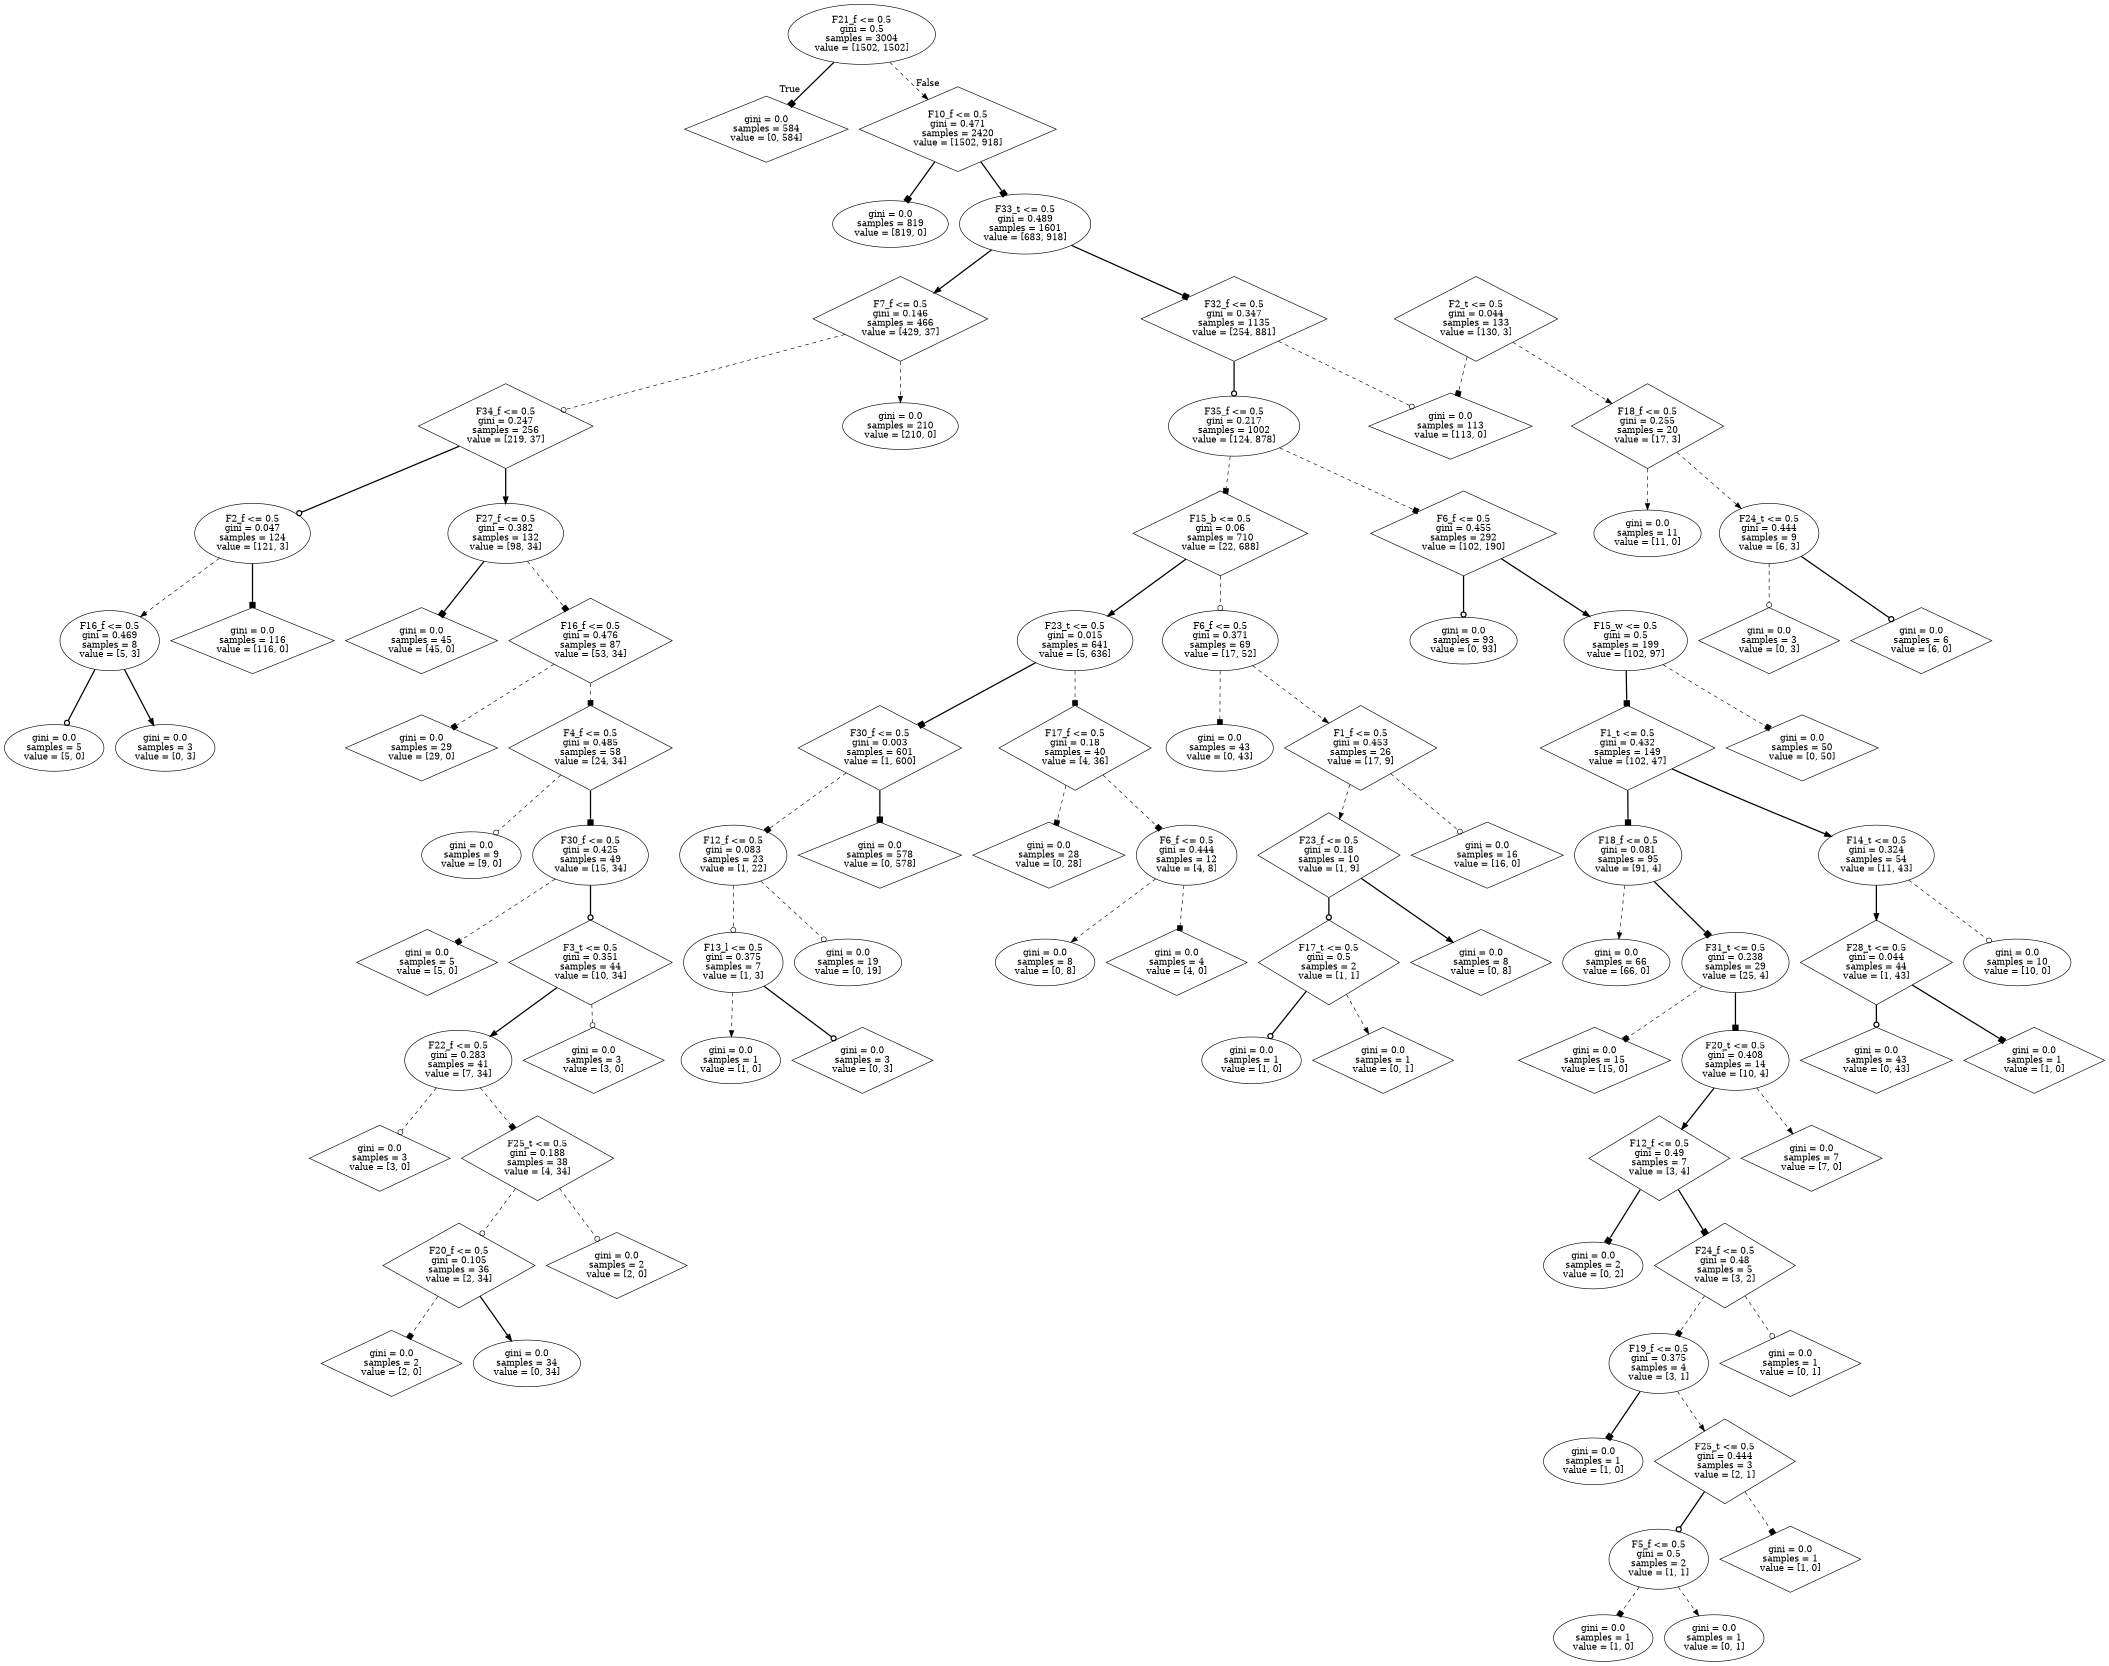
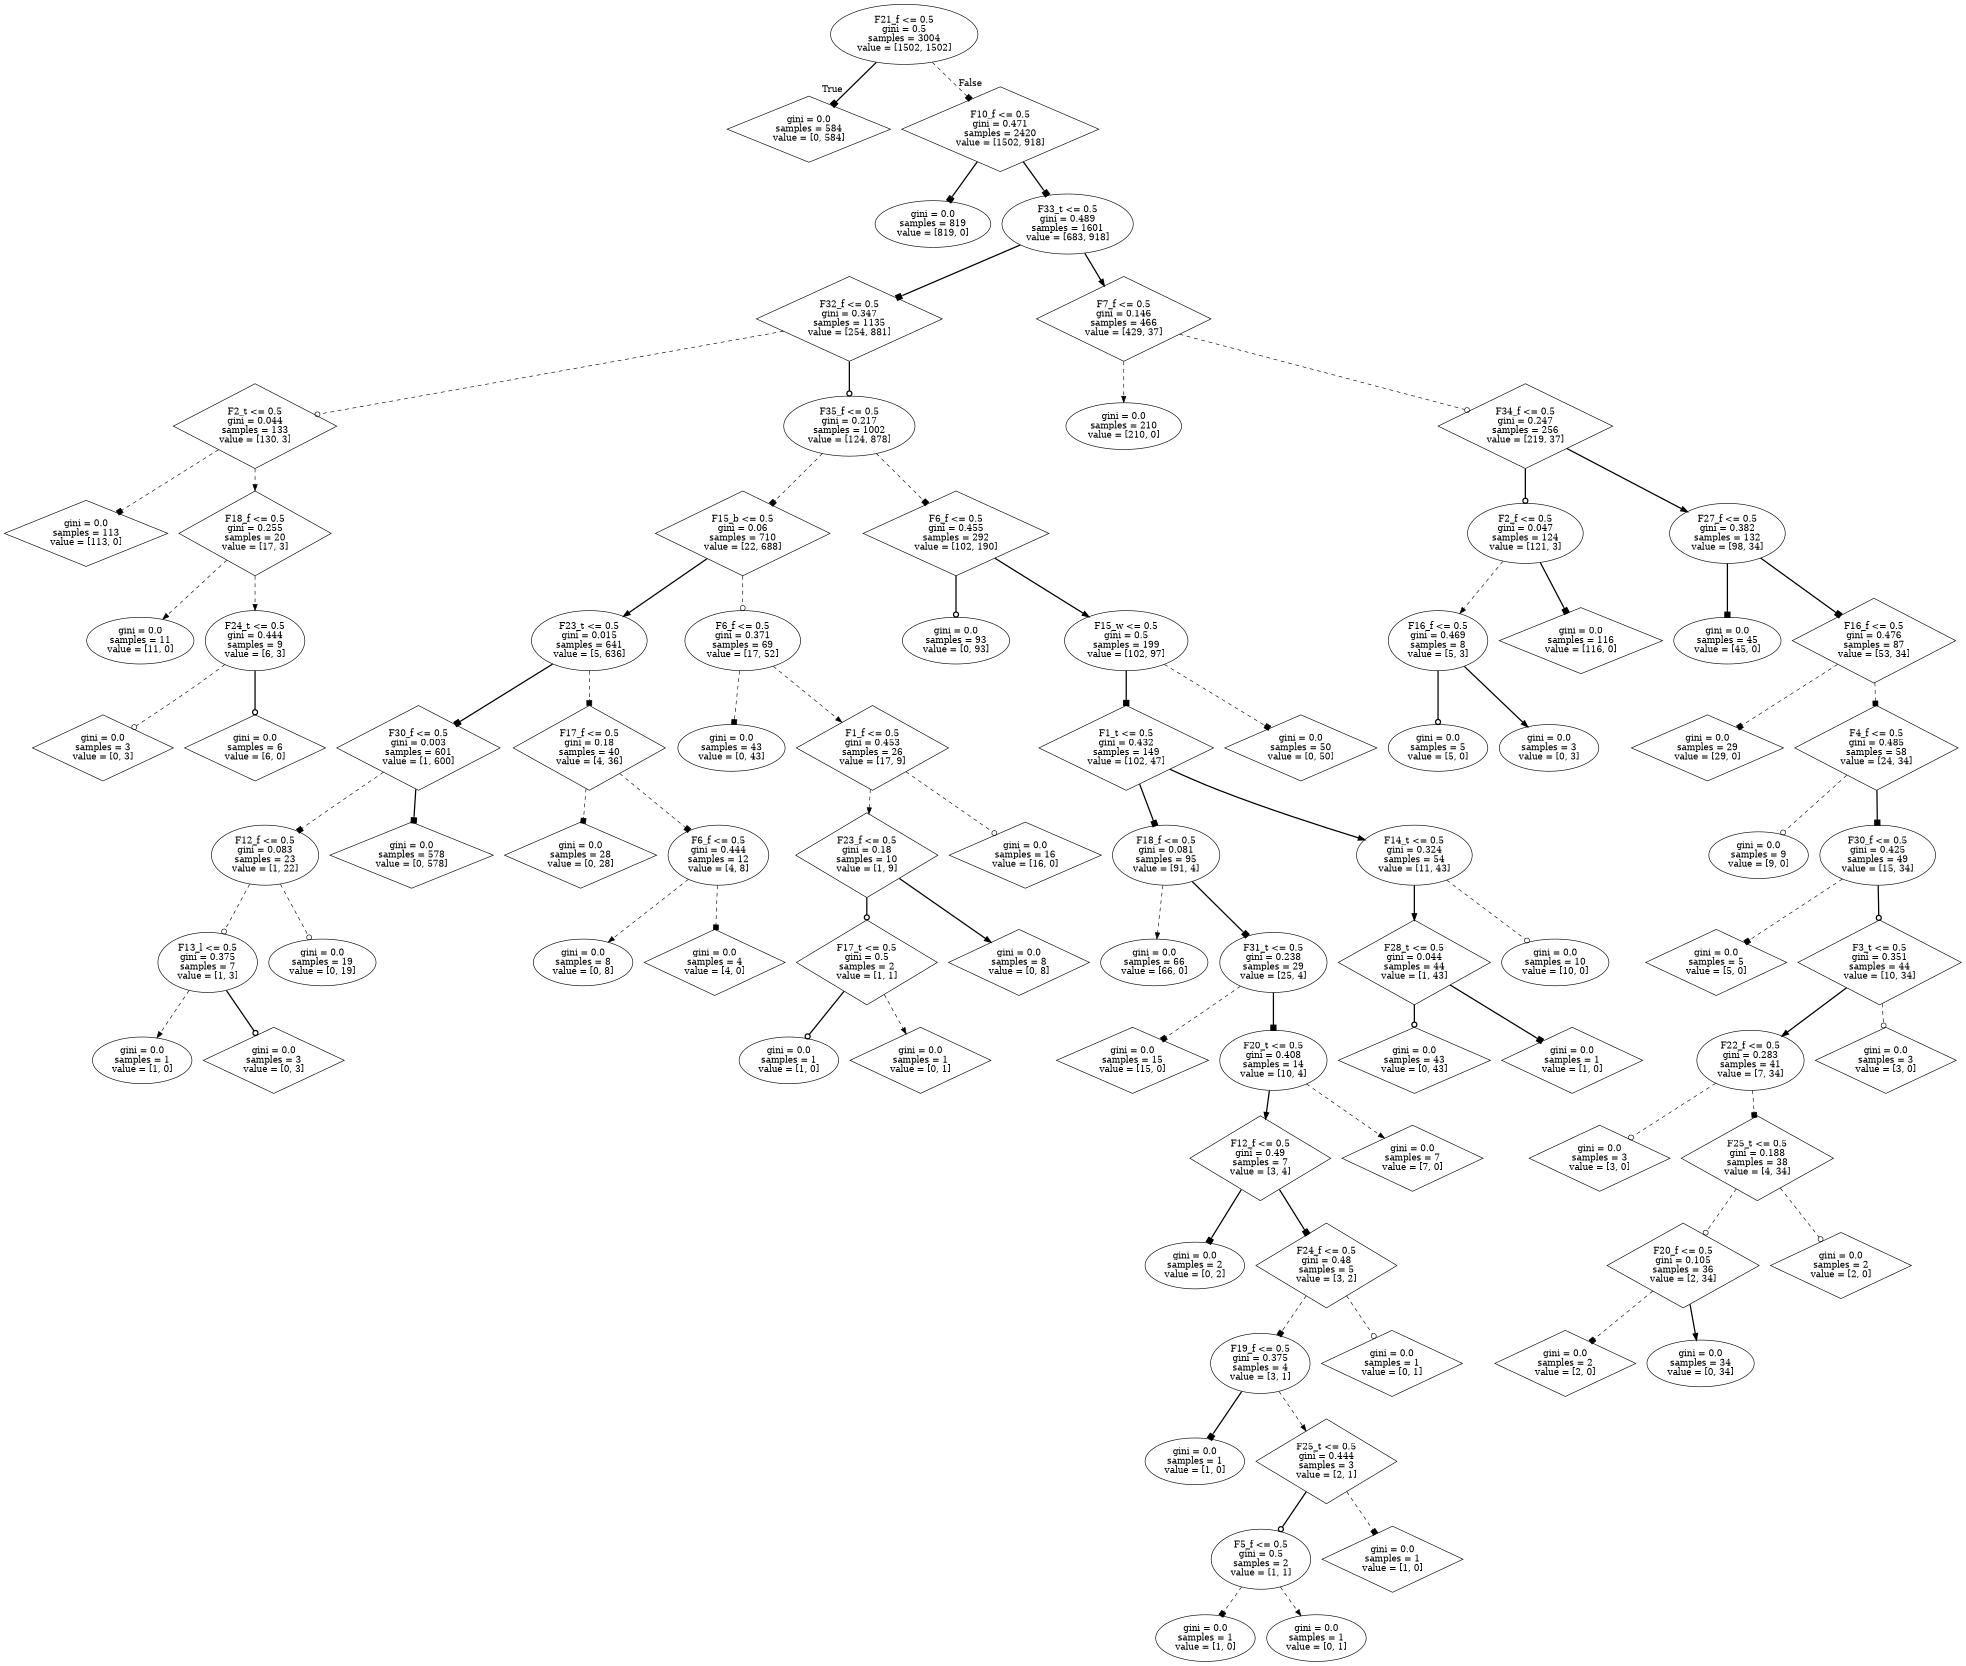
(907, 79) -> (949, 79)
(1344, 373) -> (552, 373)
(545, 583) -> (1798, 585)
(421, 641) -> (1727, 641)
